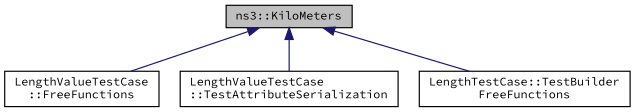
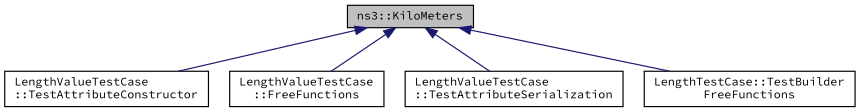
none -> (107, 89)
